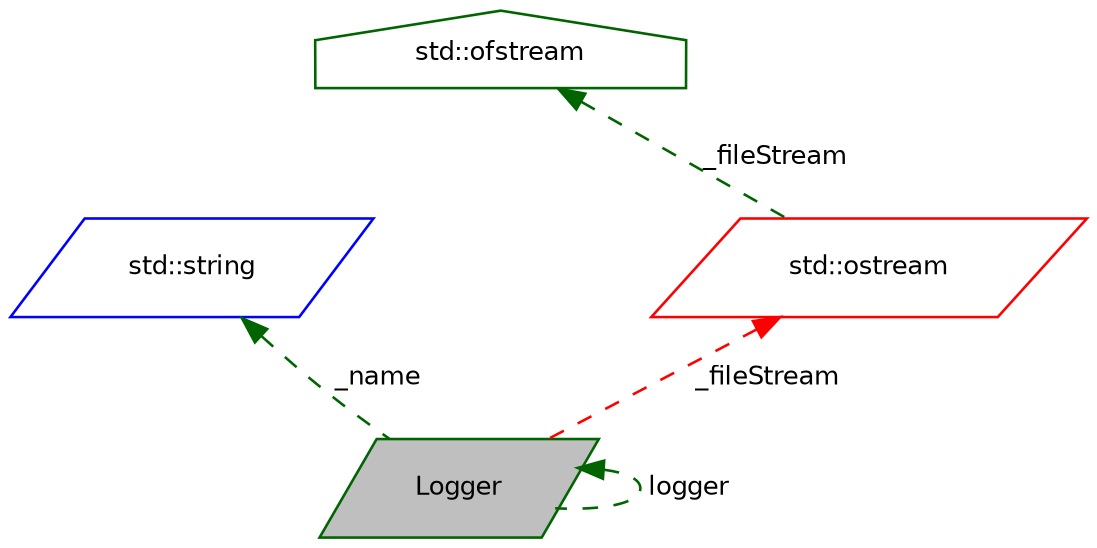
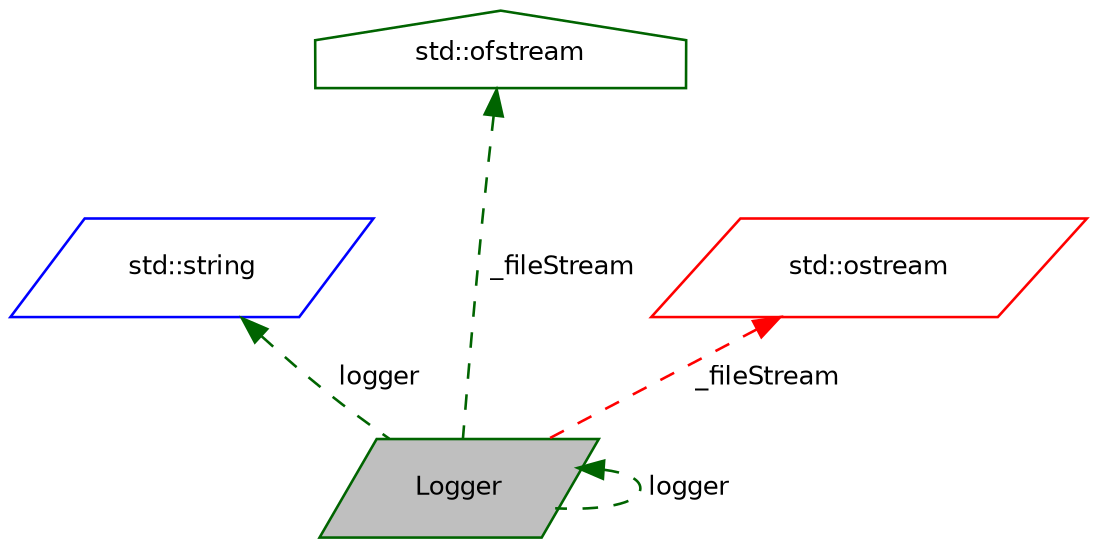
(684, 160) -> (477, 277)
(375, 378) -> (375, 378)
